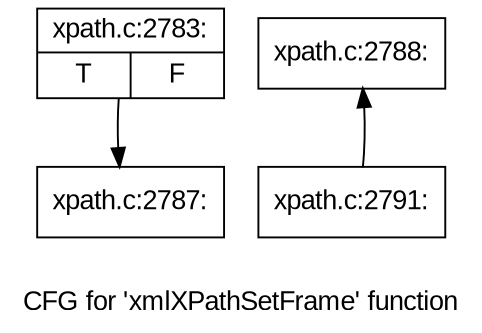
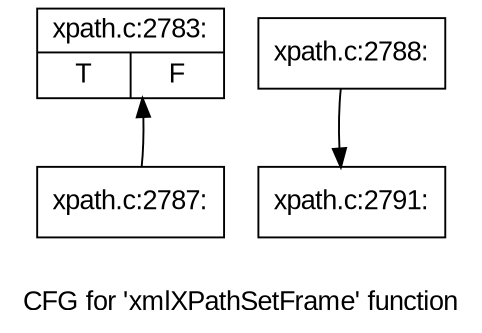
(118, 123) -> (143, 142)
(365, 137) -> (339, 118)
